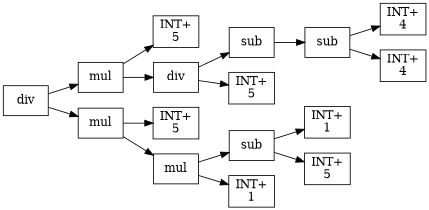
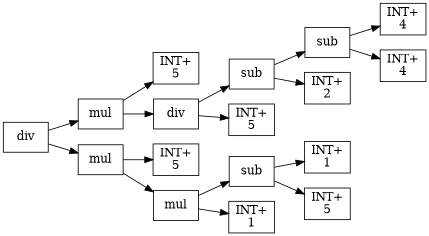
none -> (327, 88)
